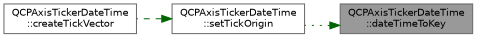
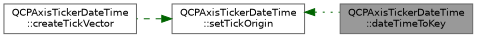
(317, 25) -> (327, 12)
